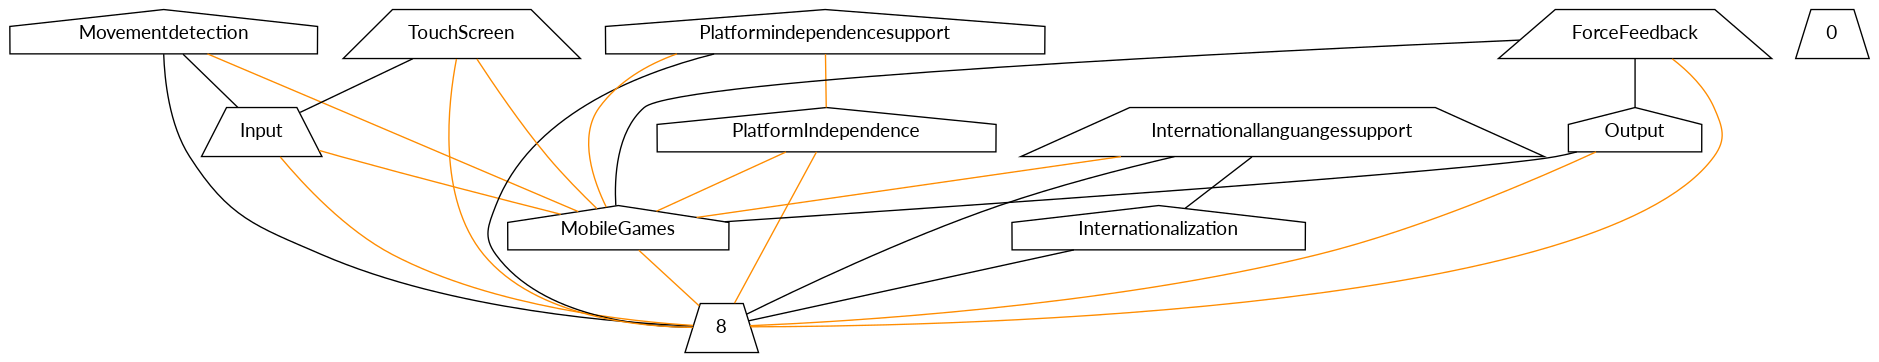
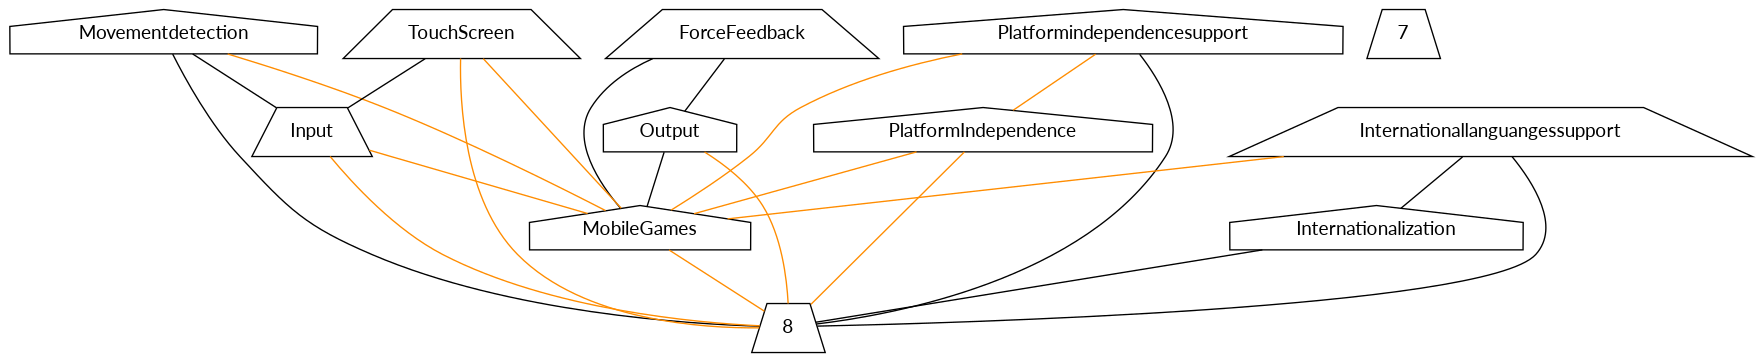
(1832, 34) -> (1404, 34)
(1305, 294) -> none
